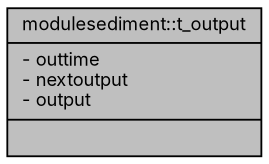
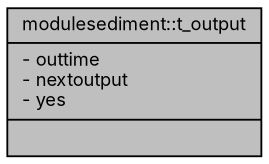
(57, 101) -> (45, 101)
